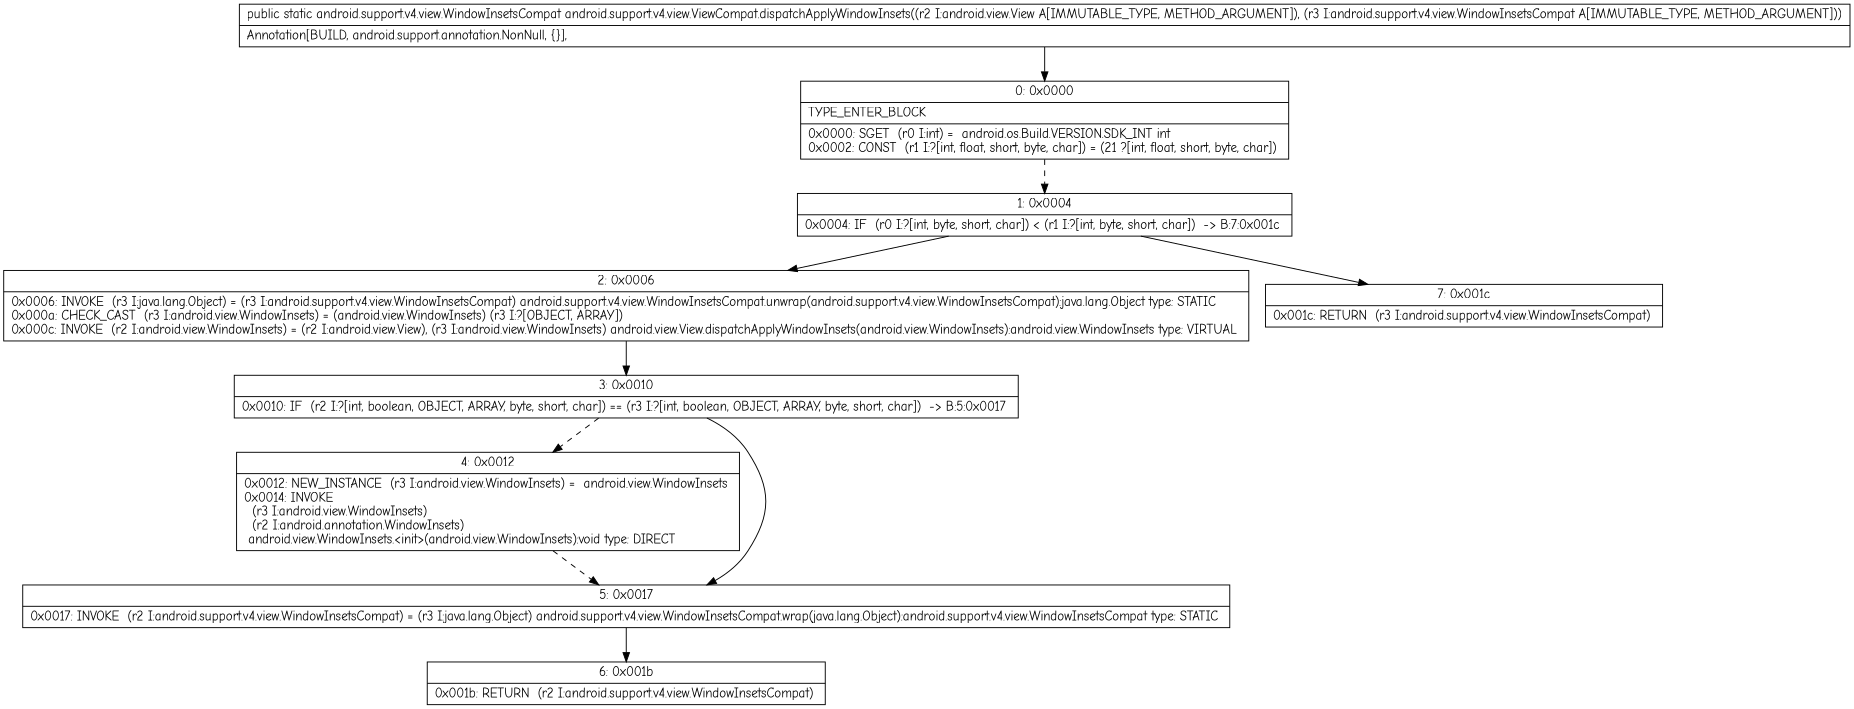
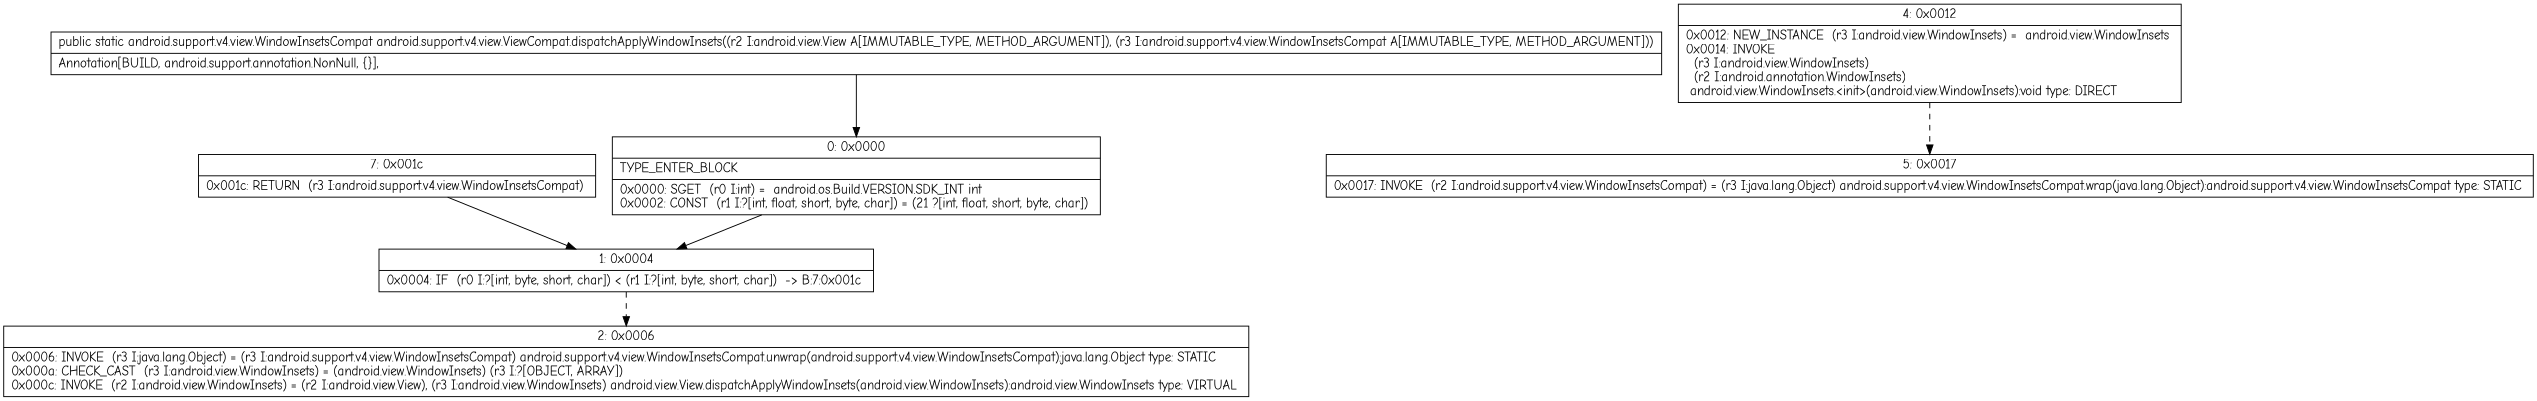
(1045, 172) -> (724, 230)
(873, 252) -> (626, 304)
(1250, 259) -> (507, 221)
(626, 397) -> none
(626, 683) -> none
